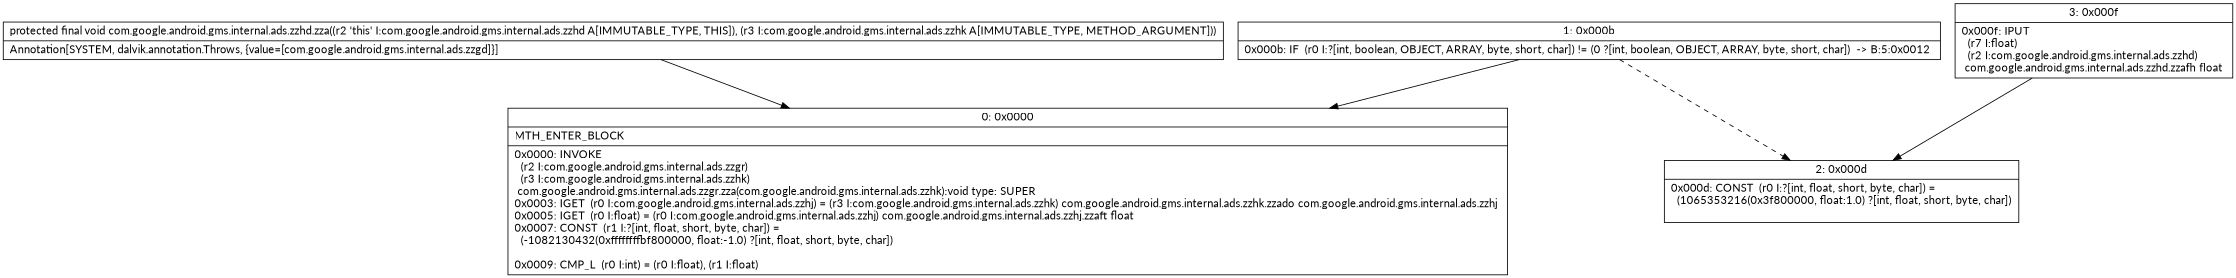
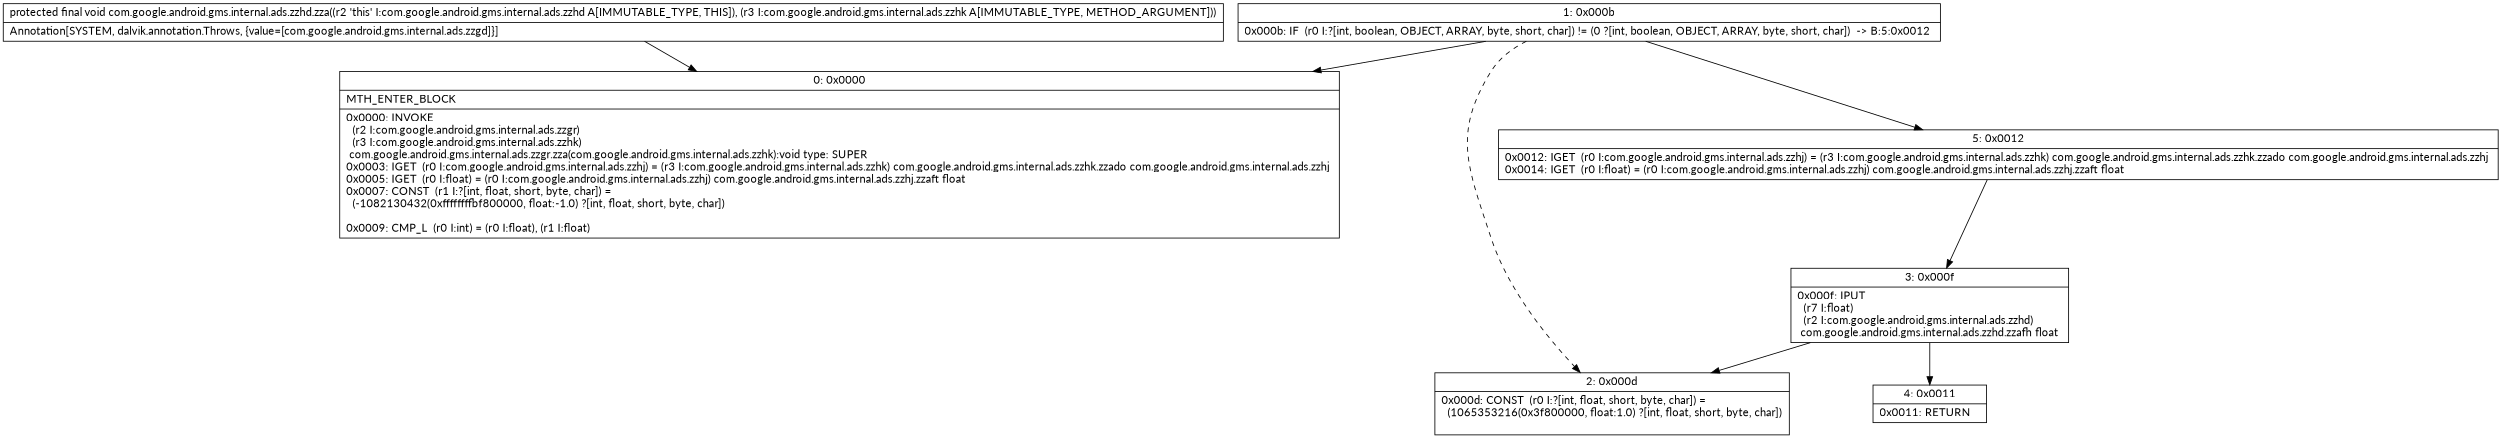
none -> (1998, 155)
none -> (1930, 404)
